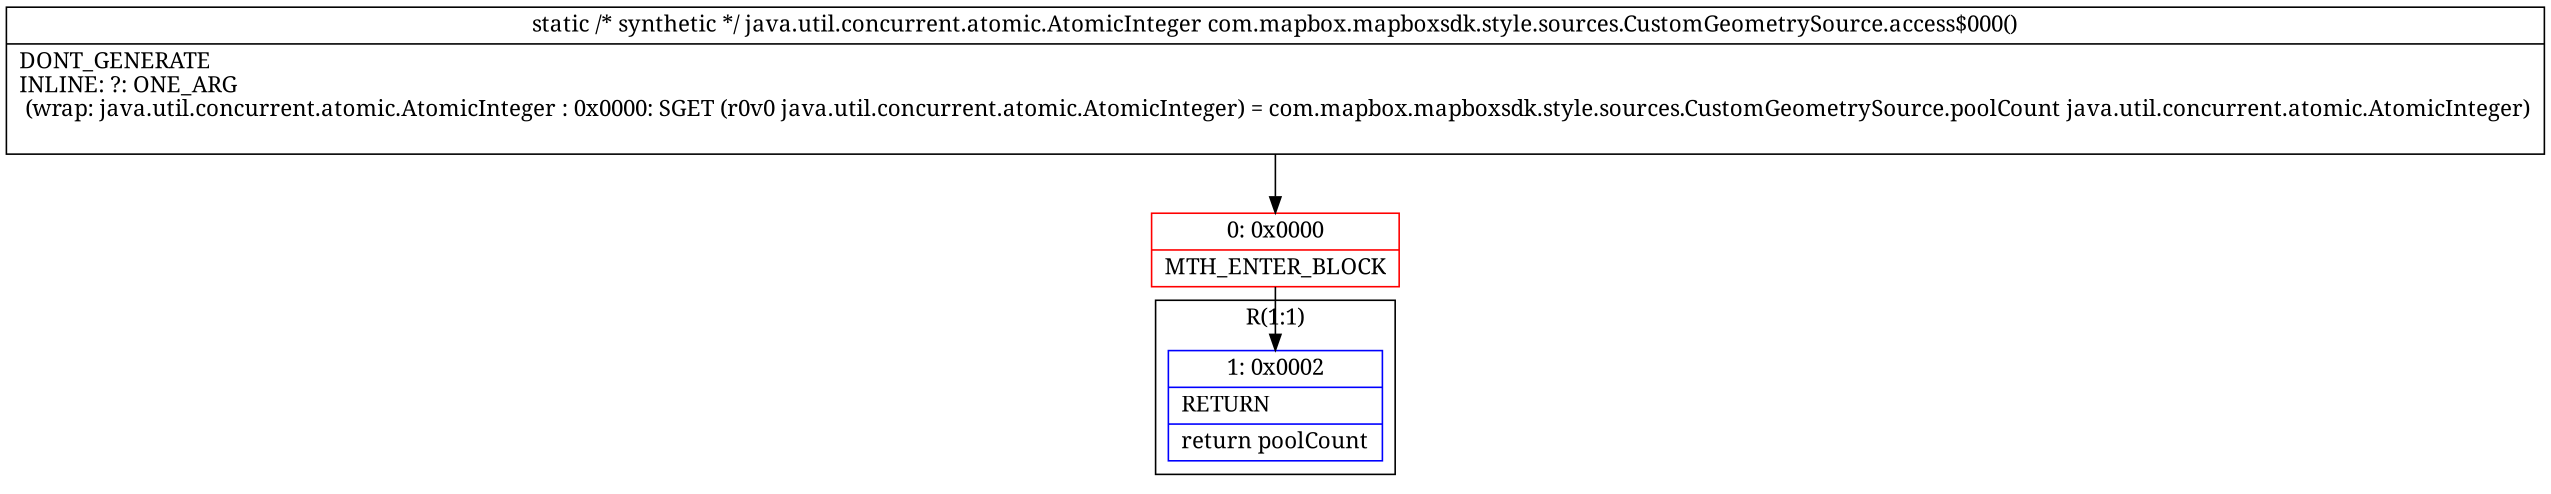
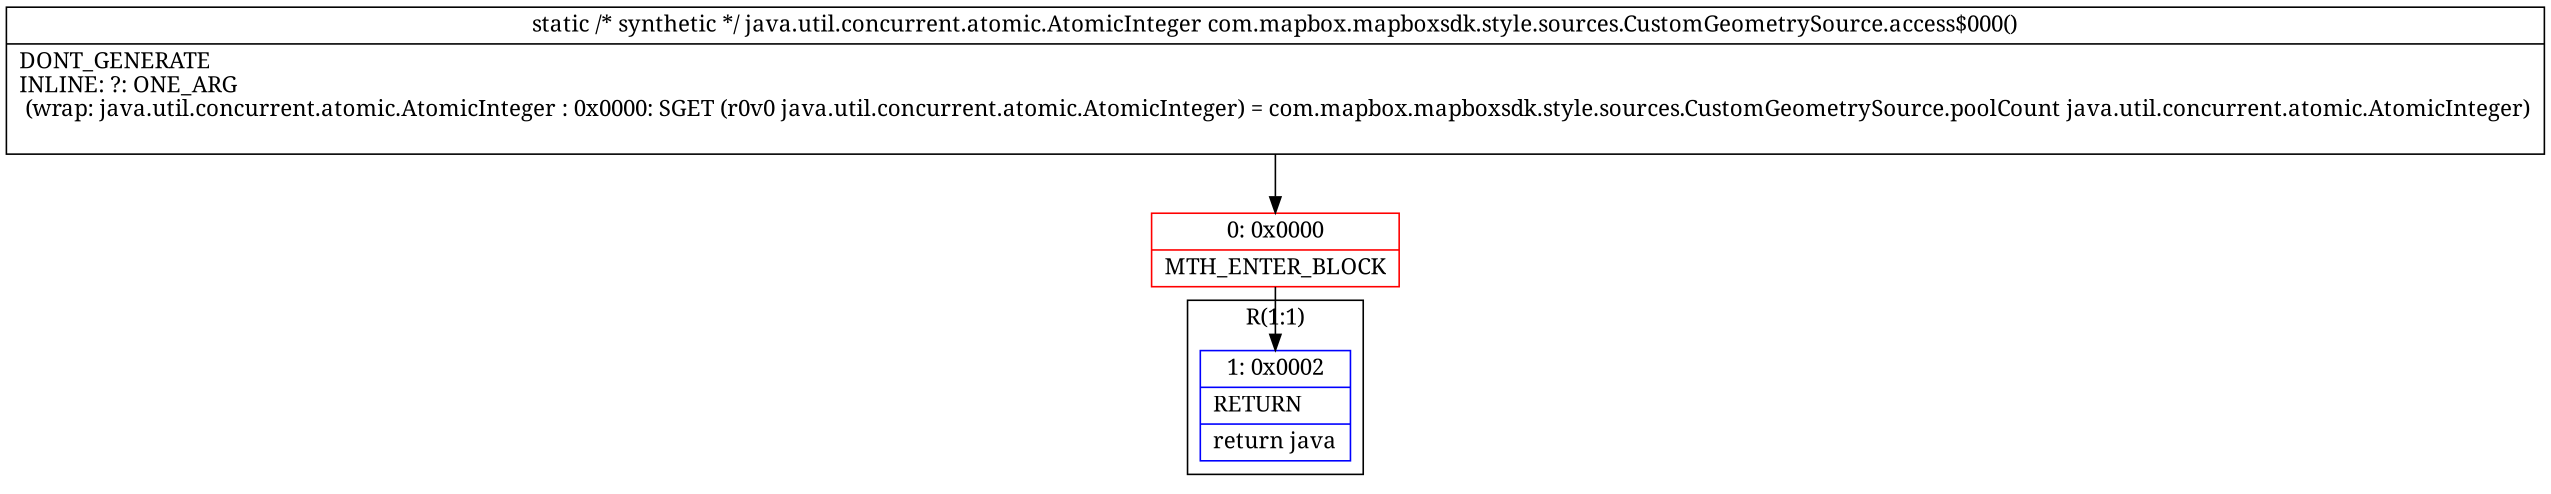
(1275, 442) -> (1275, 442)
